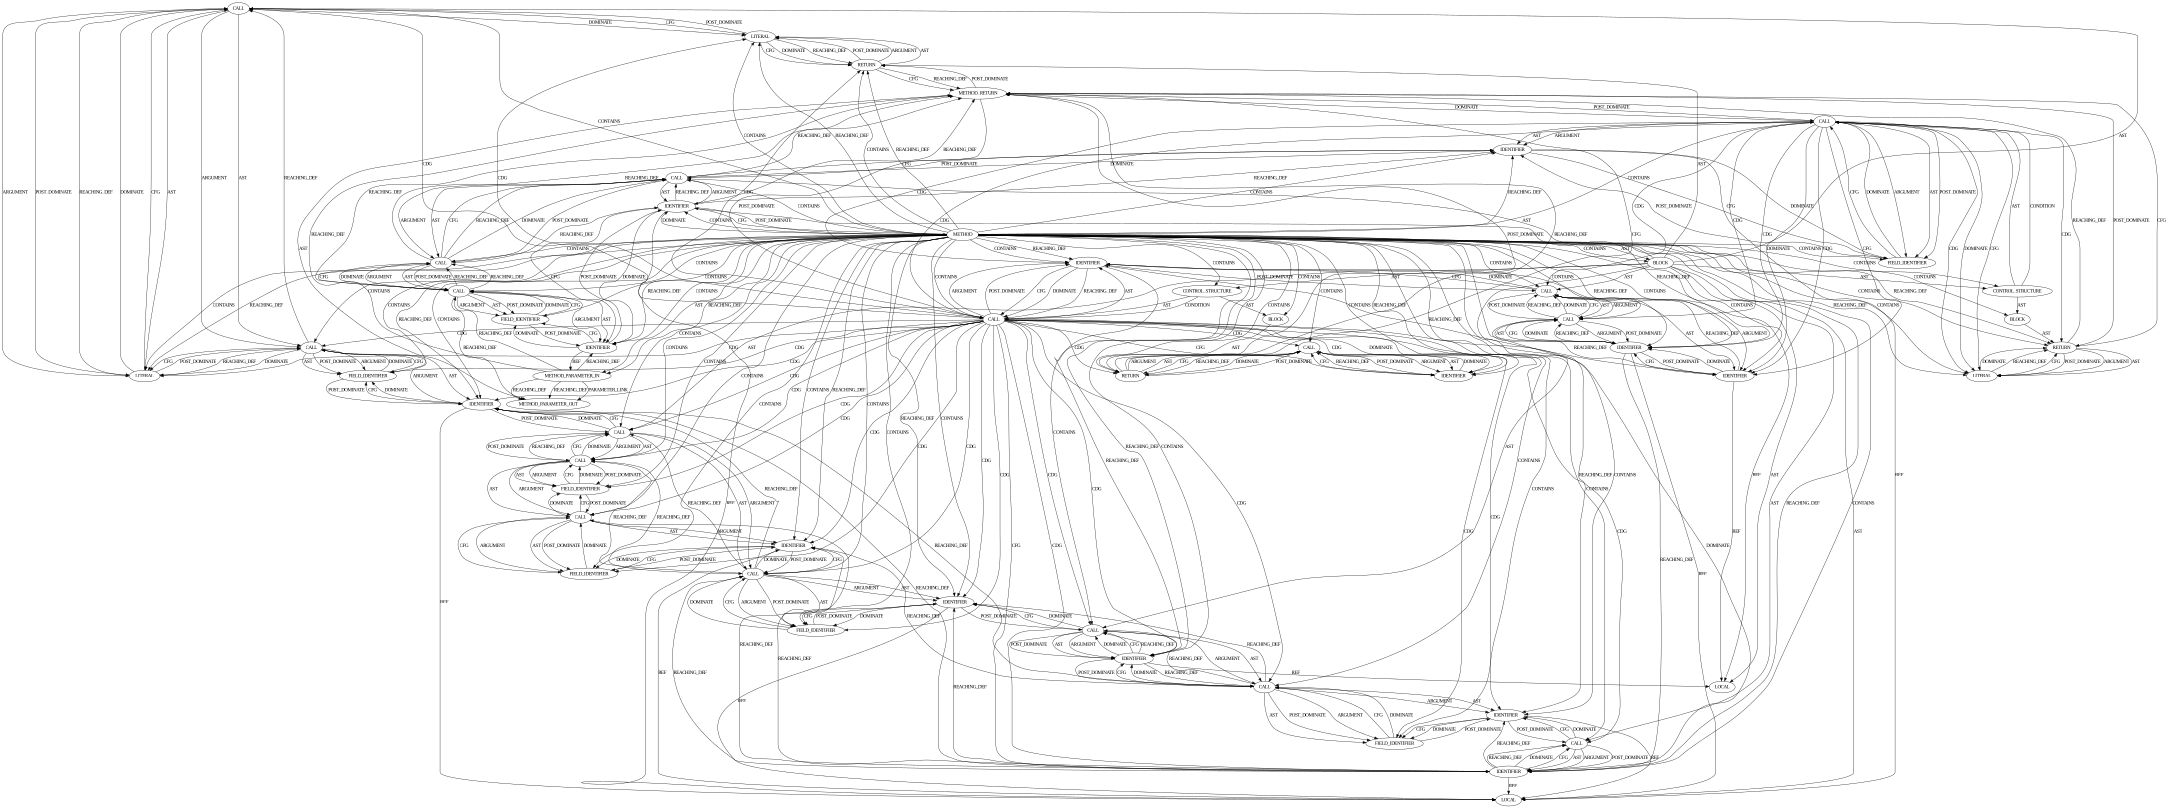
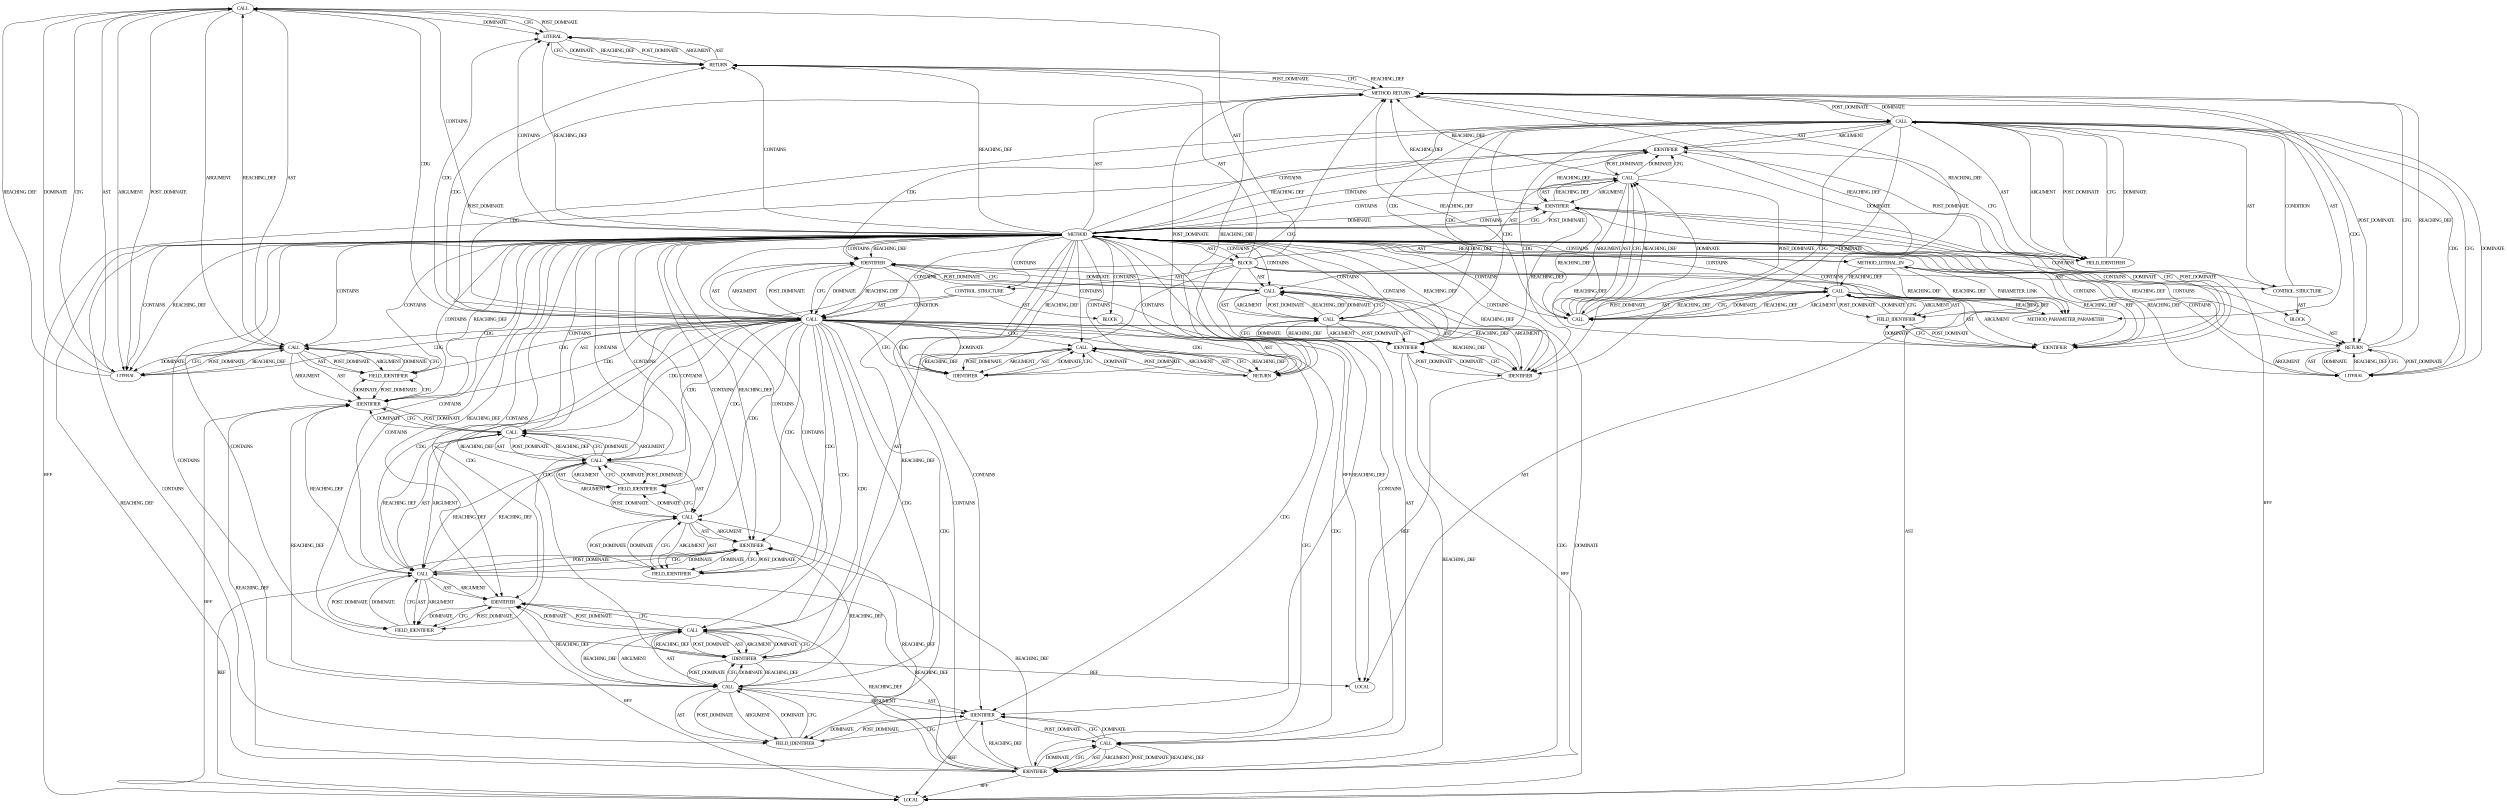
none -> (1171, 107)
(572, 376) -> (1880, 263)
(548, 404) -> (2066, 319)
